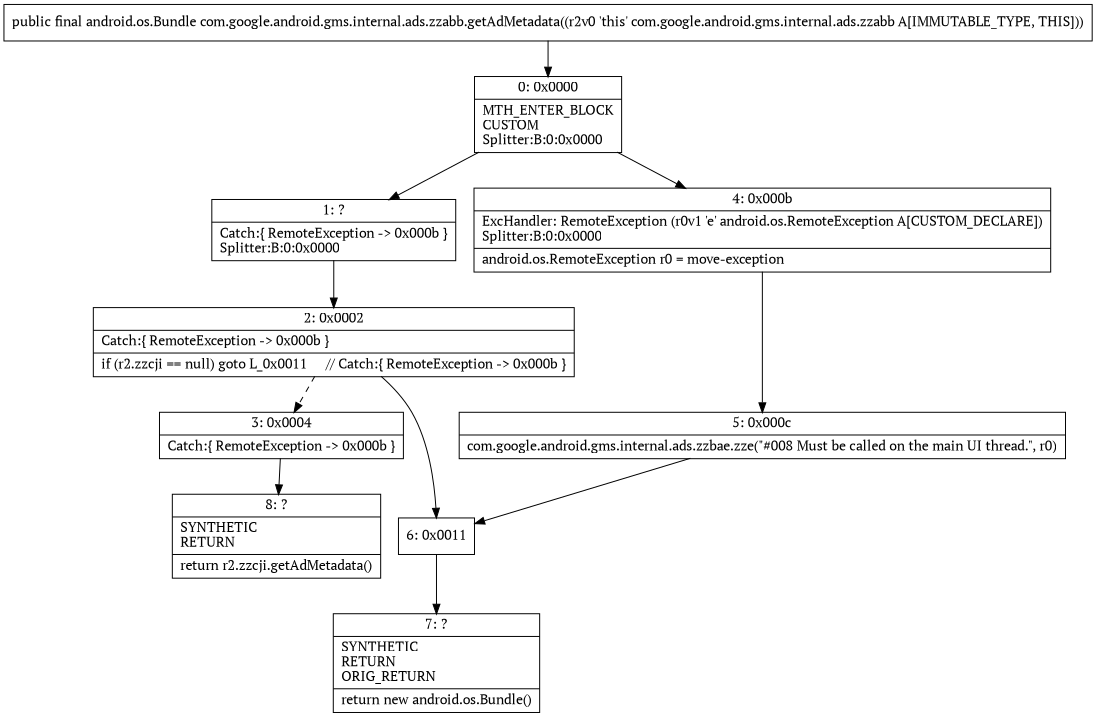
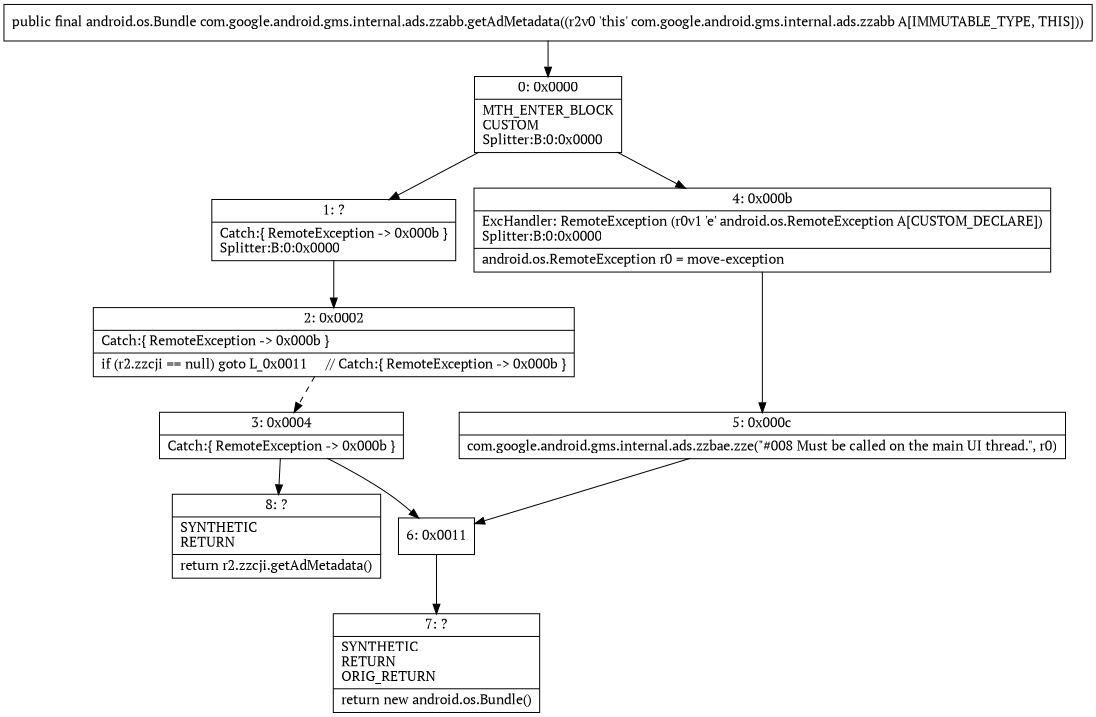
(423, 436) -> (371, 482)
